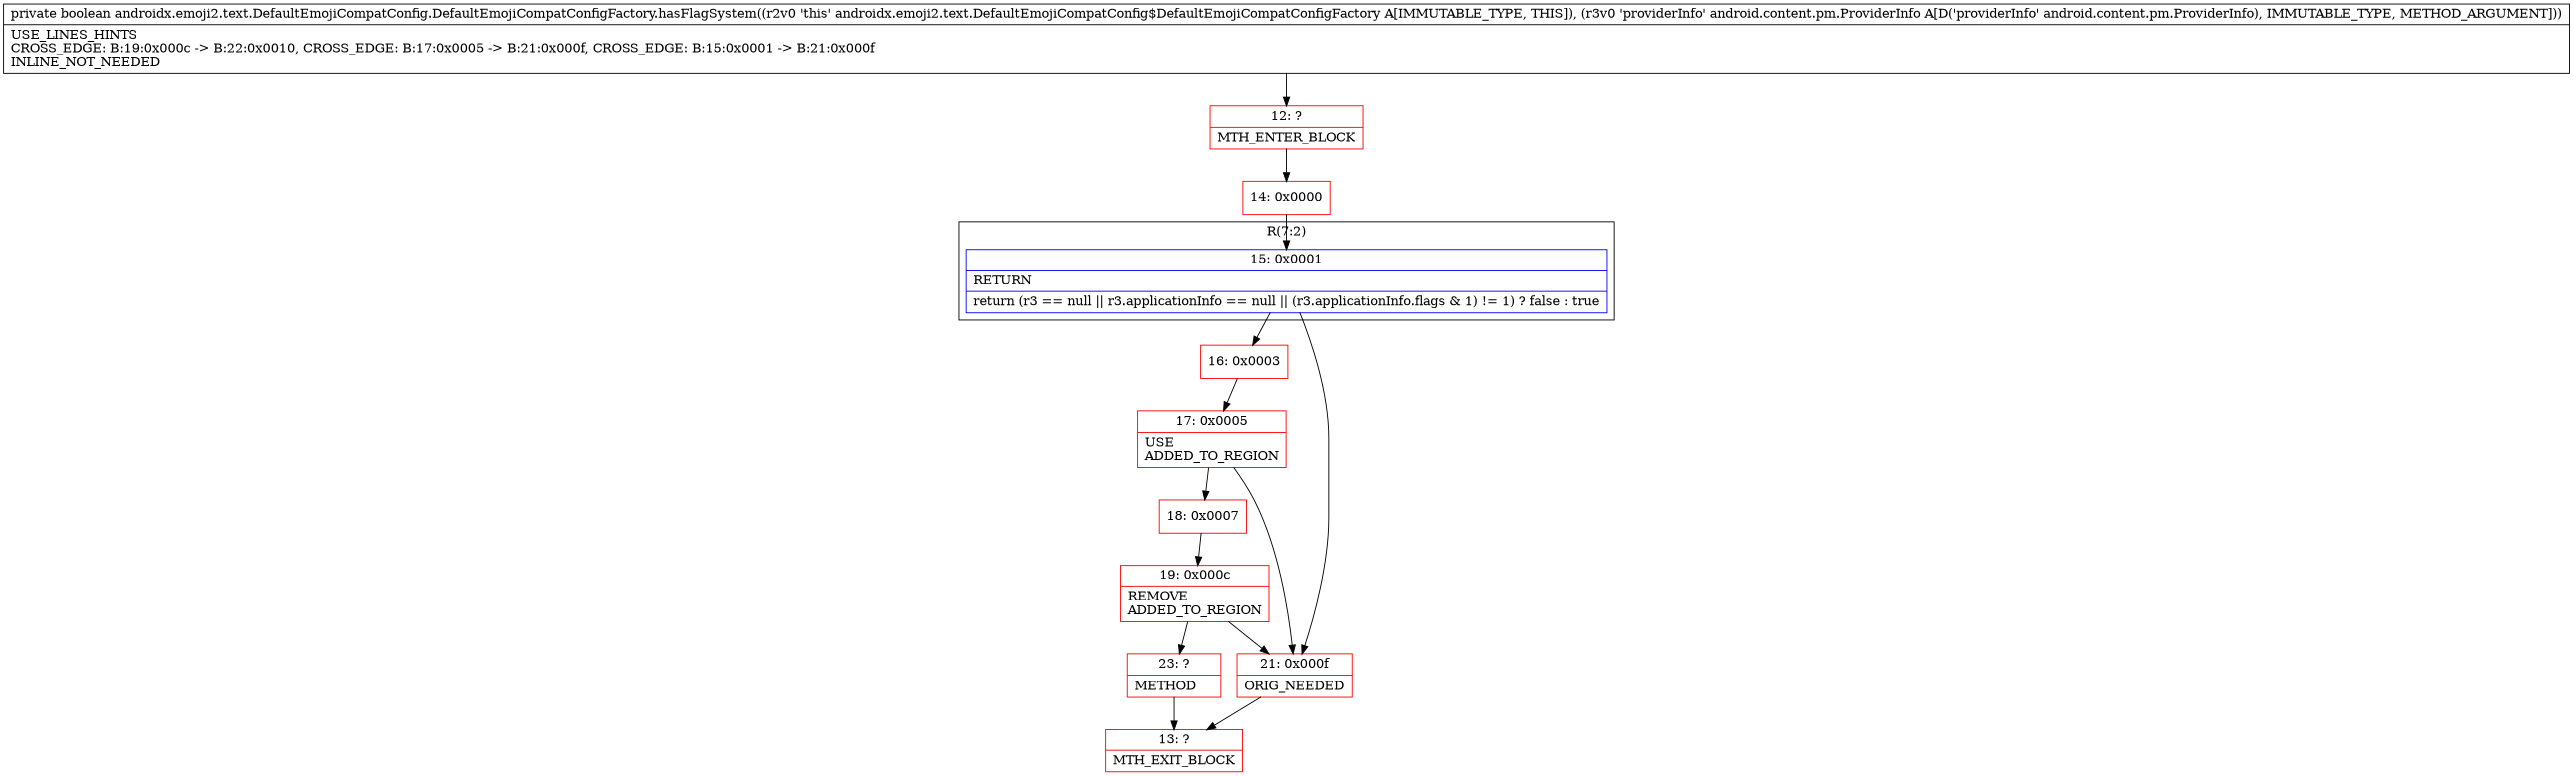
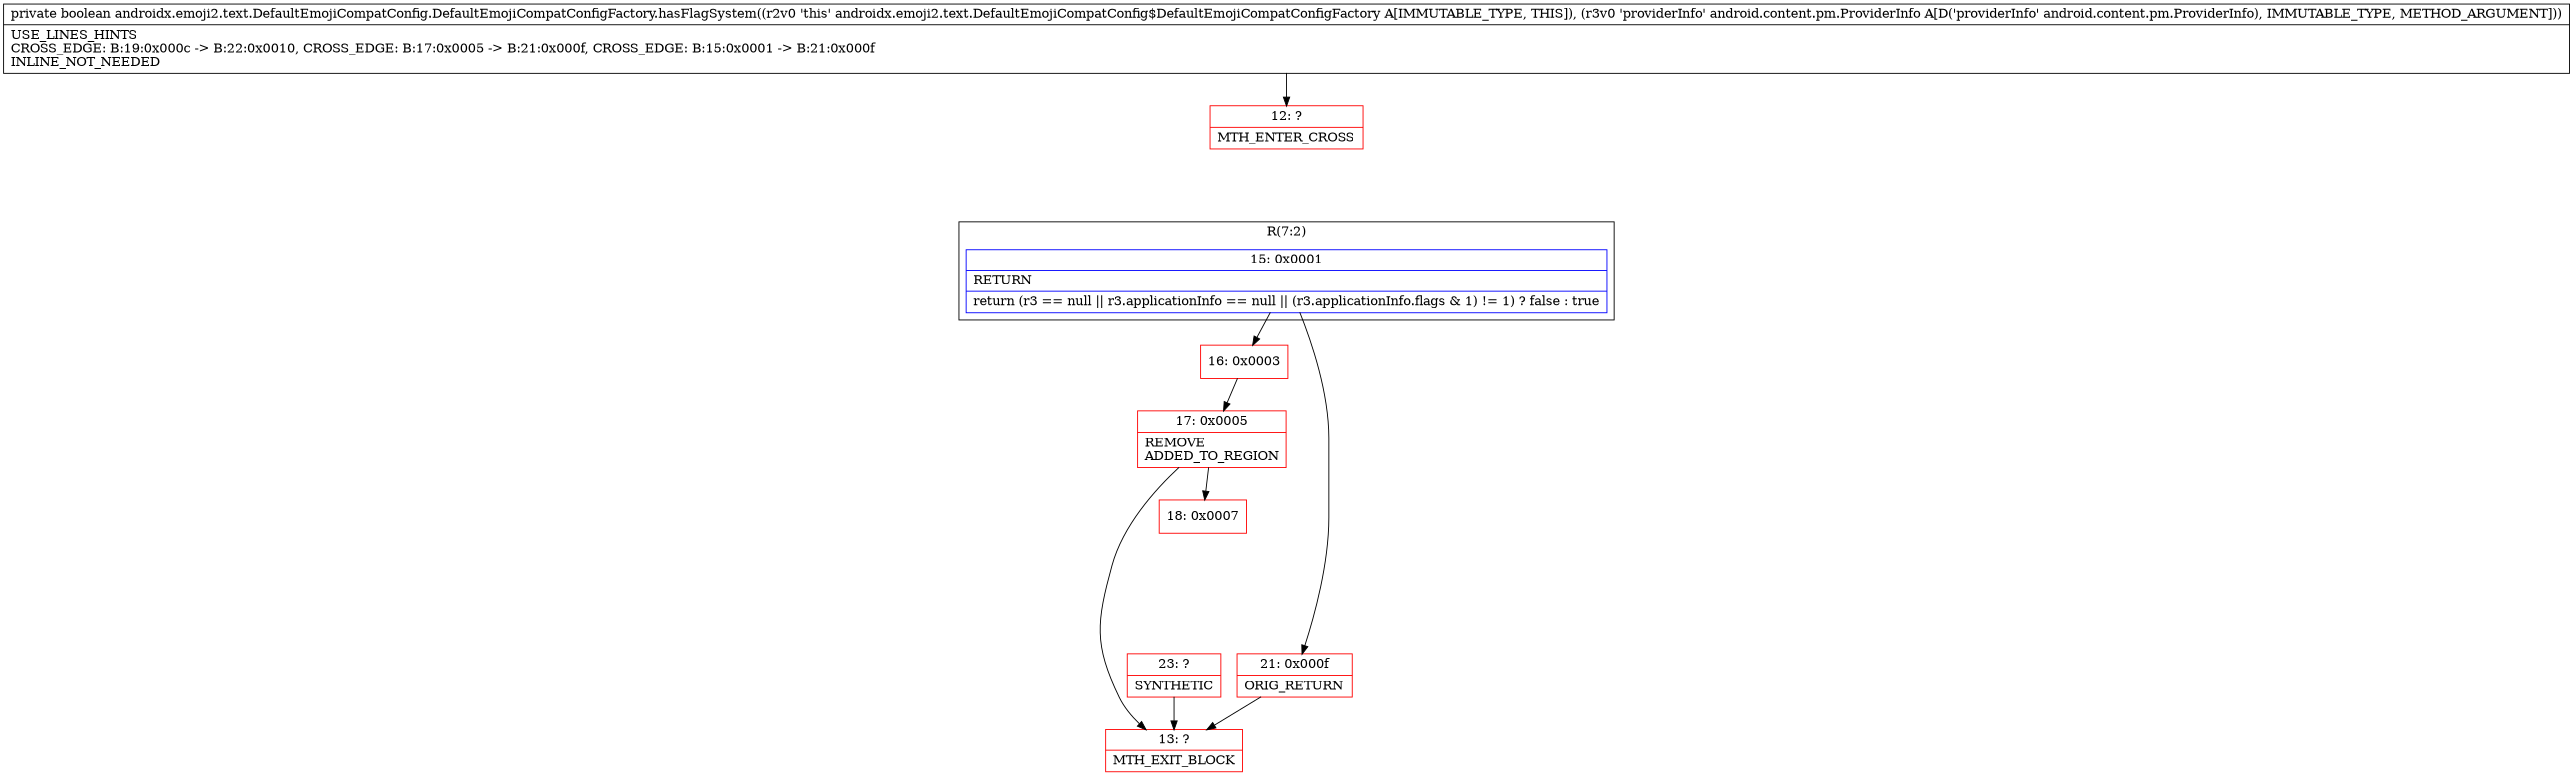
(1287, 138) -> (1286, 138)
(1287, 198) -> none
(1160, 443) -> (1175, 443)
(1274, 552) -> (1106, 589)
(1195, 594) -> none
(1165, 686) -> (1174, 686)
(1295, 686) -> (1294, 686)
